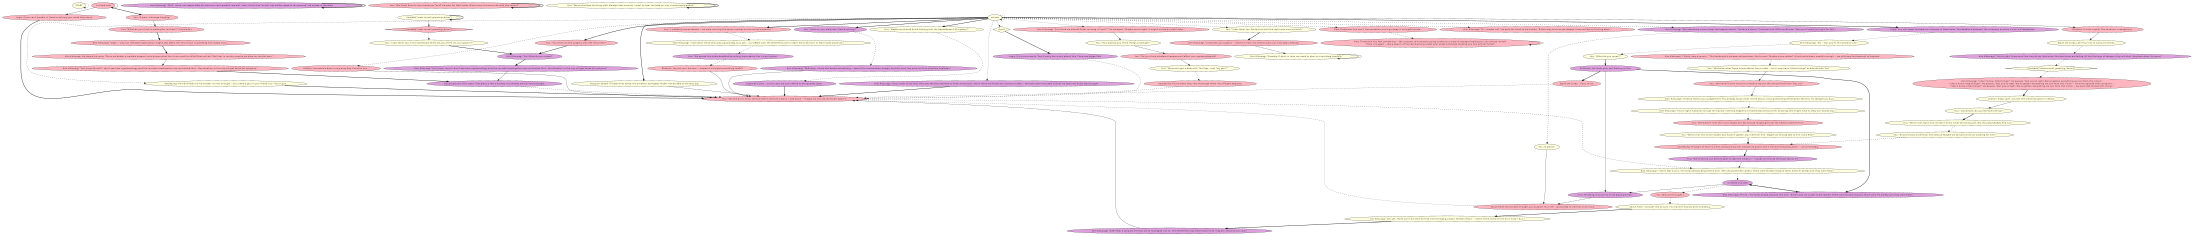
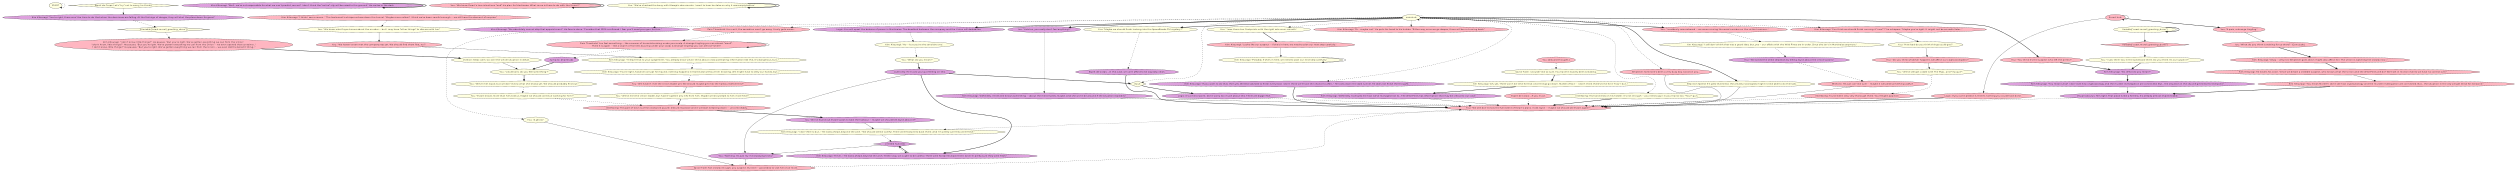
(103, 6) -> (2115, 18)
(995, 18) -> (1411, 18)
(2102, 30) -> none
(2086, 43) -> (123, 6)
none -> (562, 60)
(336, 68) -> (1666, 72)
(1592, 76) -> (1039, 79)
(1738, 183) -> (895, 144)
(1705, 189) -> none
